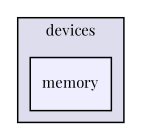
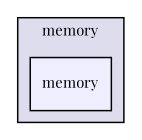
(71, 32) -> (71, 32)
